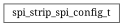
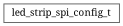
(62, 13) -> (62, 13)
